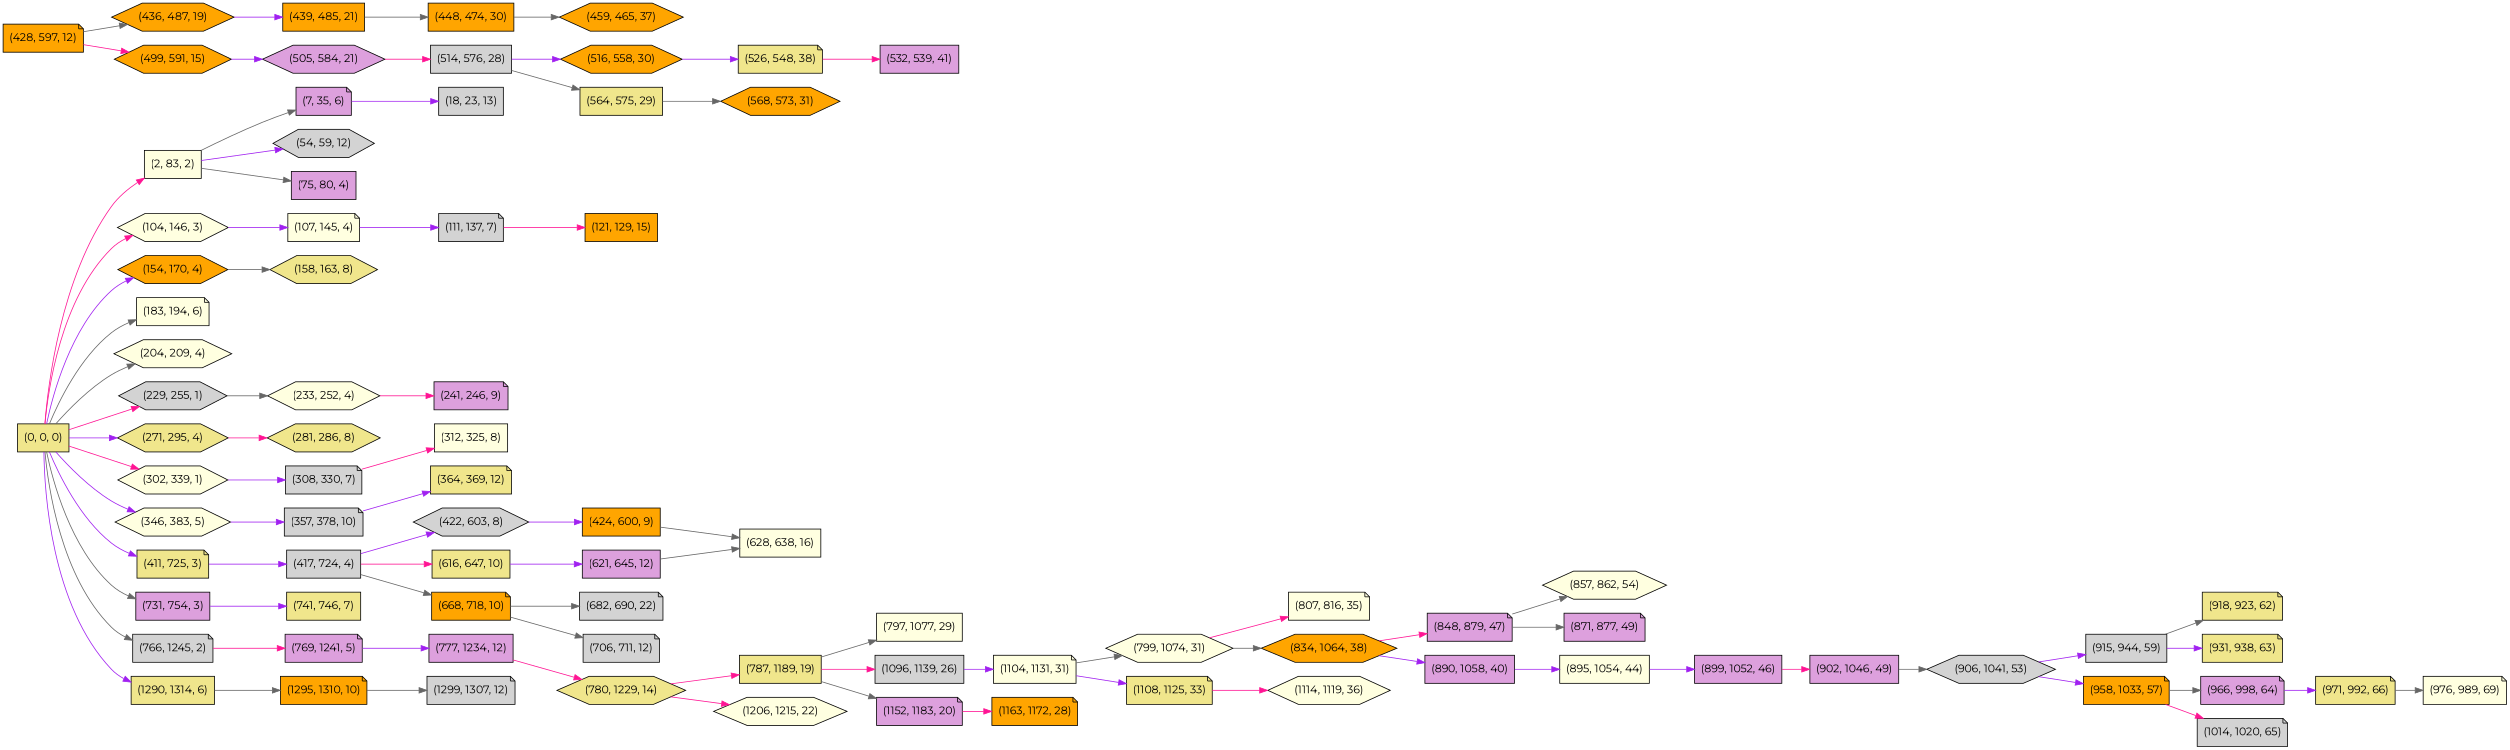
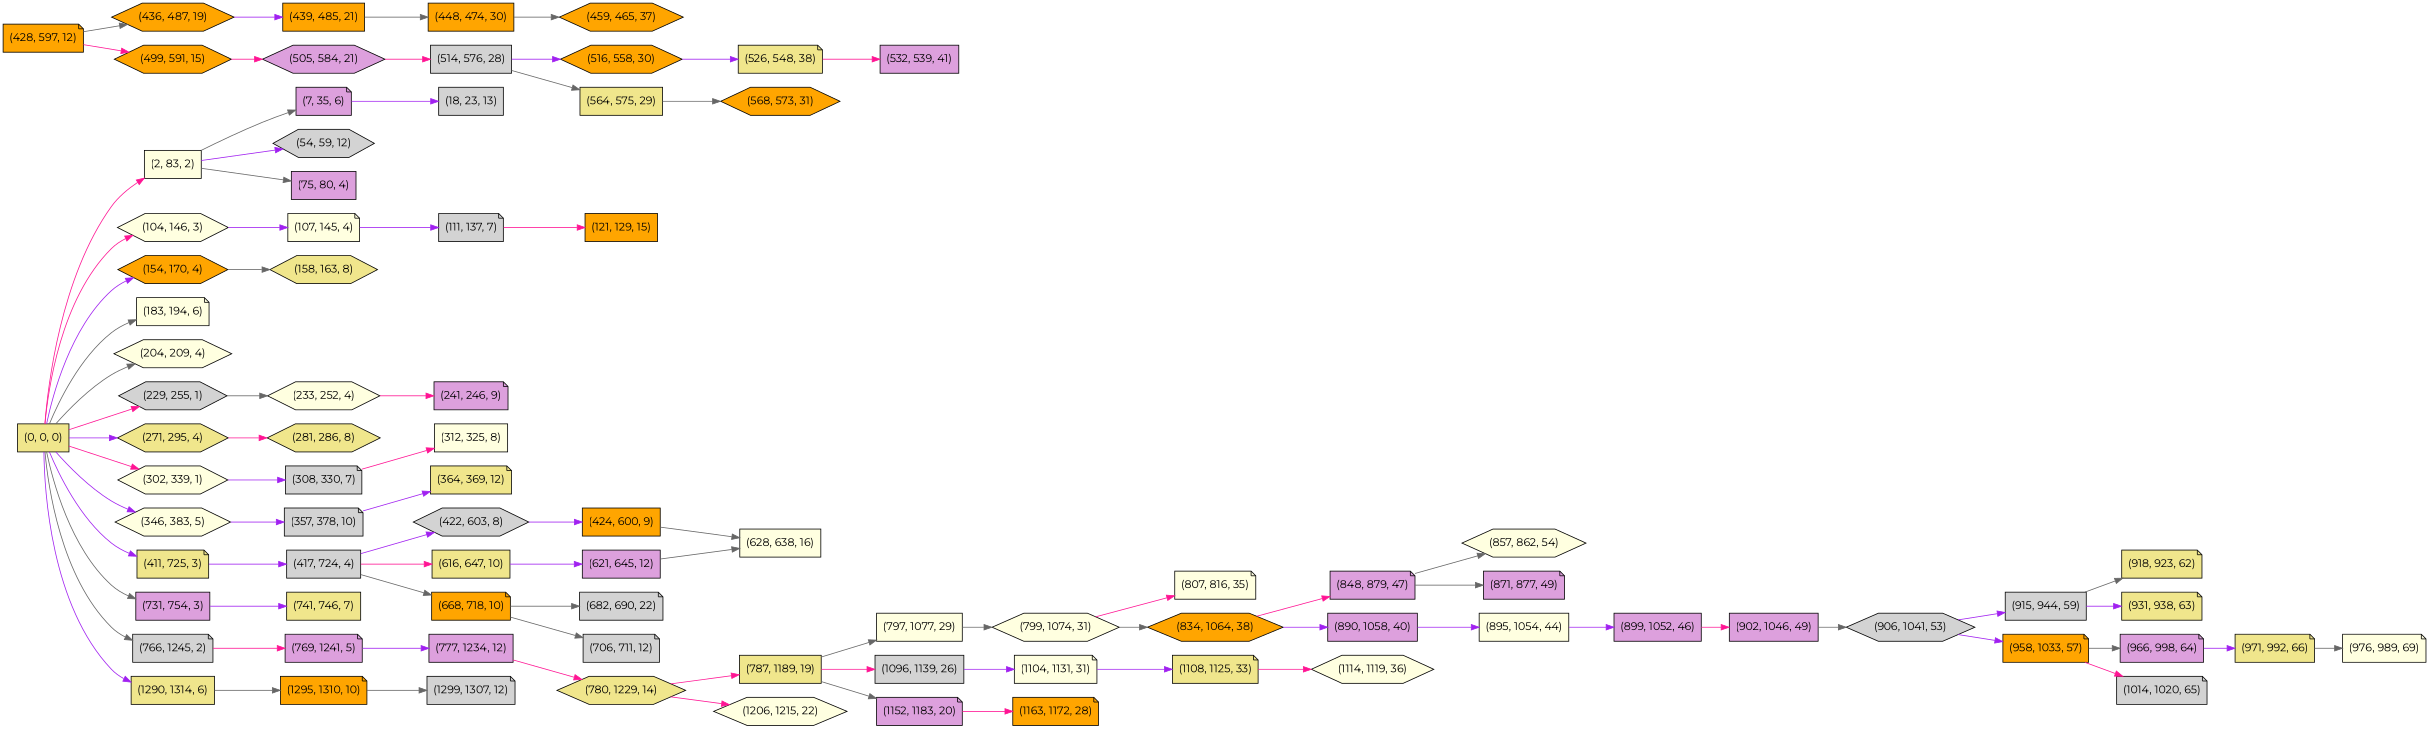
(243, 59) -> (243, 59)
(1095, 660) -> (973, 627)
